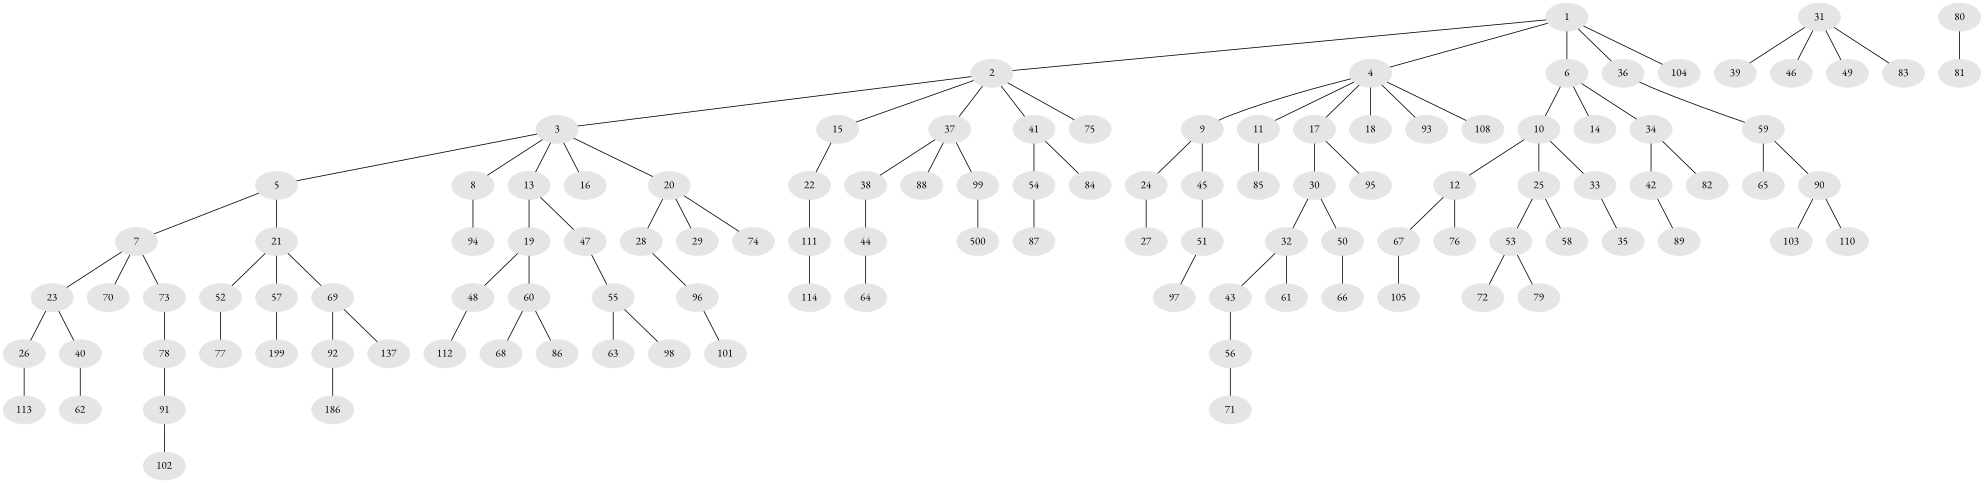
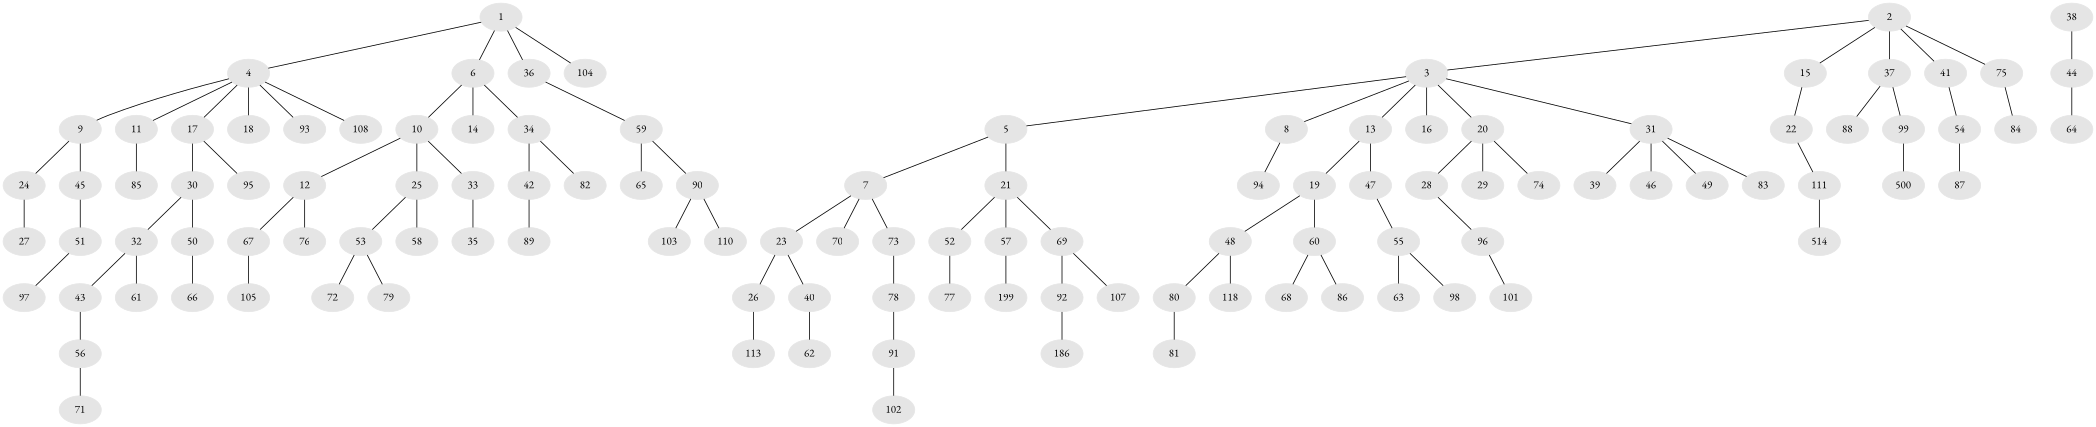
(1279, 45) -> none
none -> (1539, 101)
(908, 157) -> none
(1062, 157) -> (2009, 101)
none -> (1202, 270)
(810, 298) -> (1819, 242)
(389, 354) -> (1118, 298)
(445, 354) -> (1230, 298)
